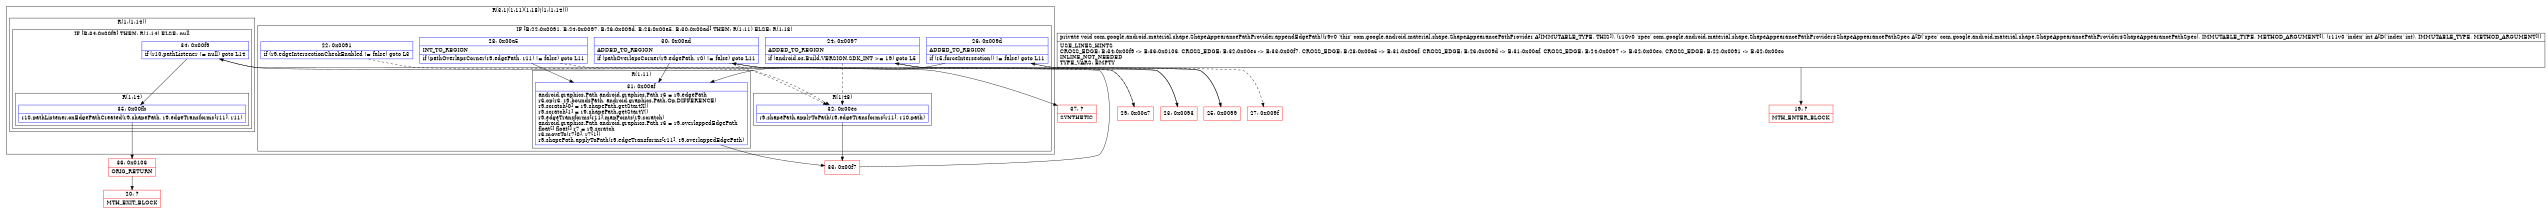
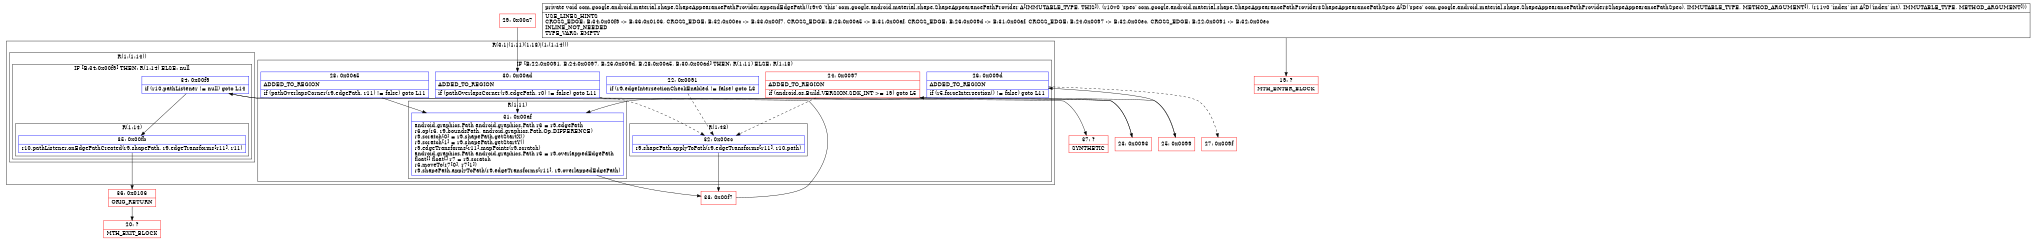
(445, 50) -> (292, 85)
(842, 50) -> (843, 85)
(856, 68) -> none
